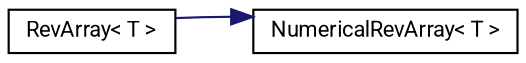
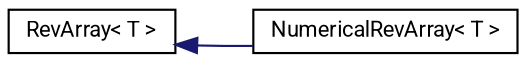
(203, 17) -> (225, 46)
